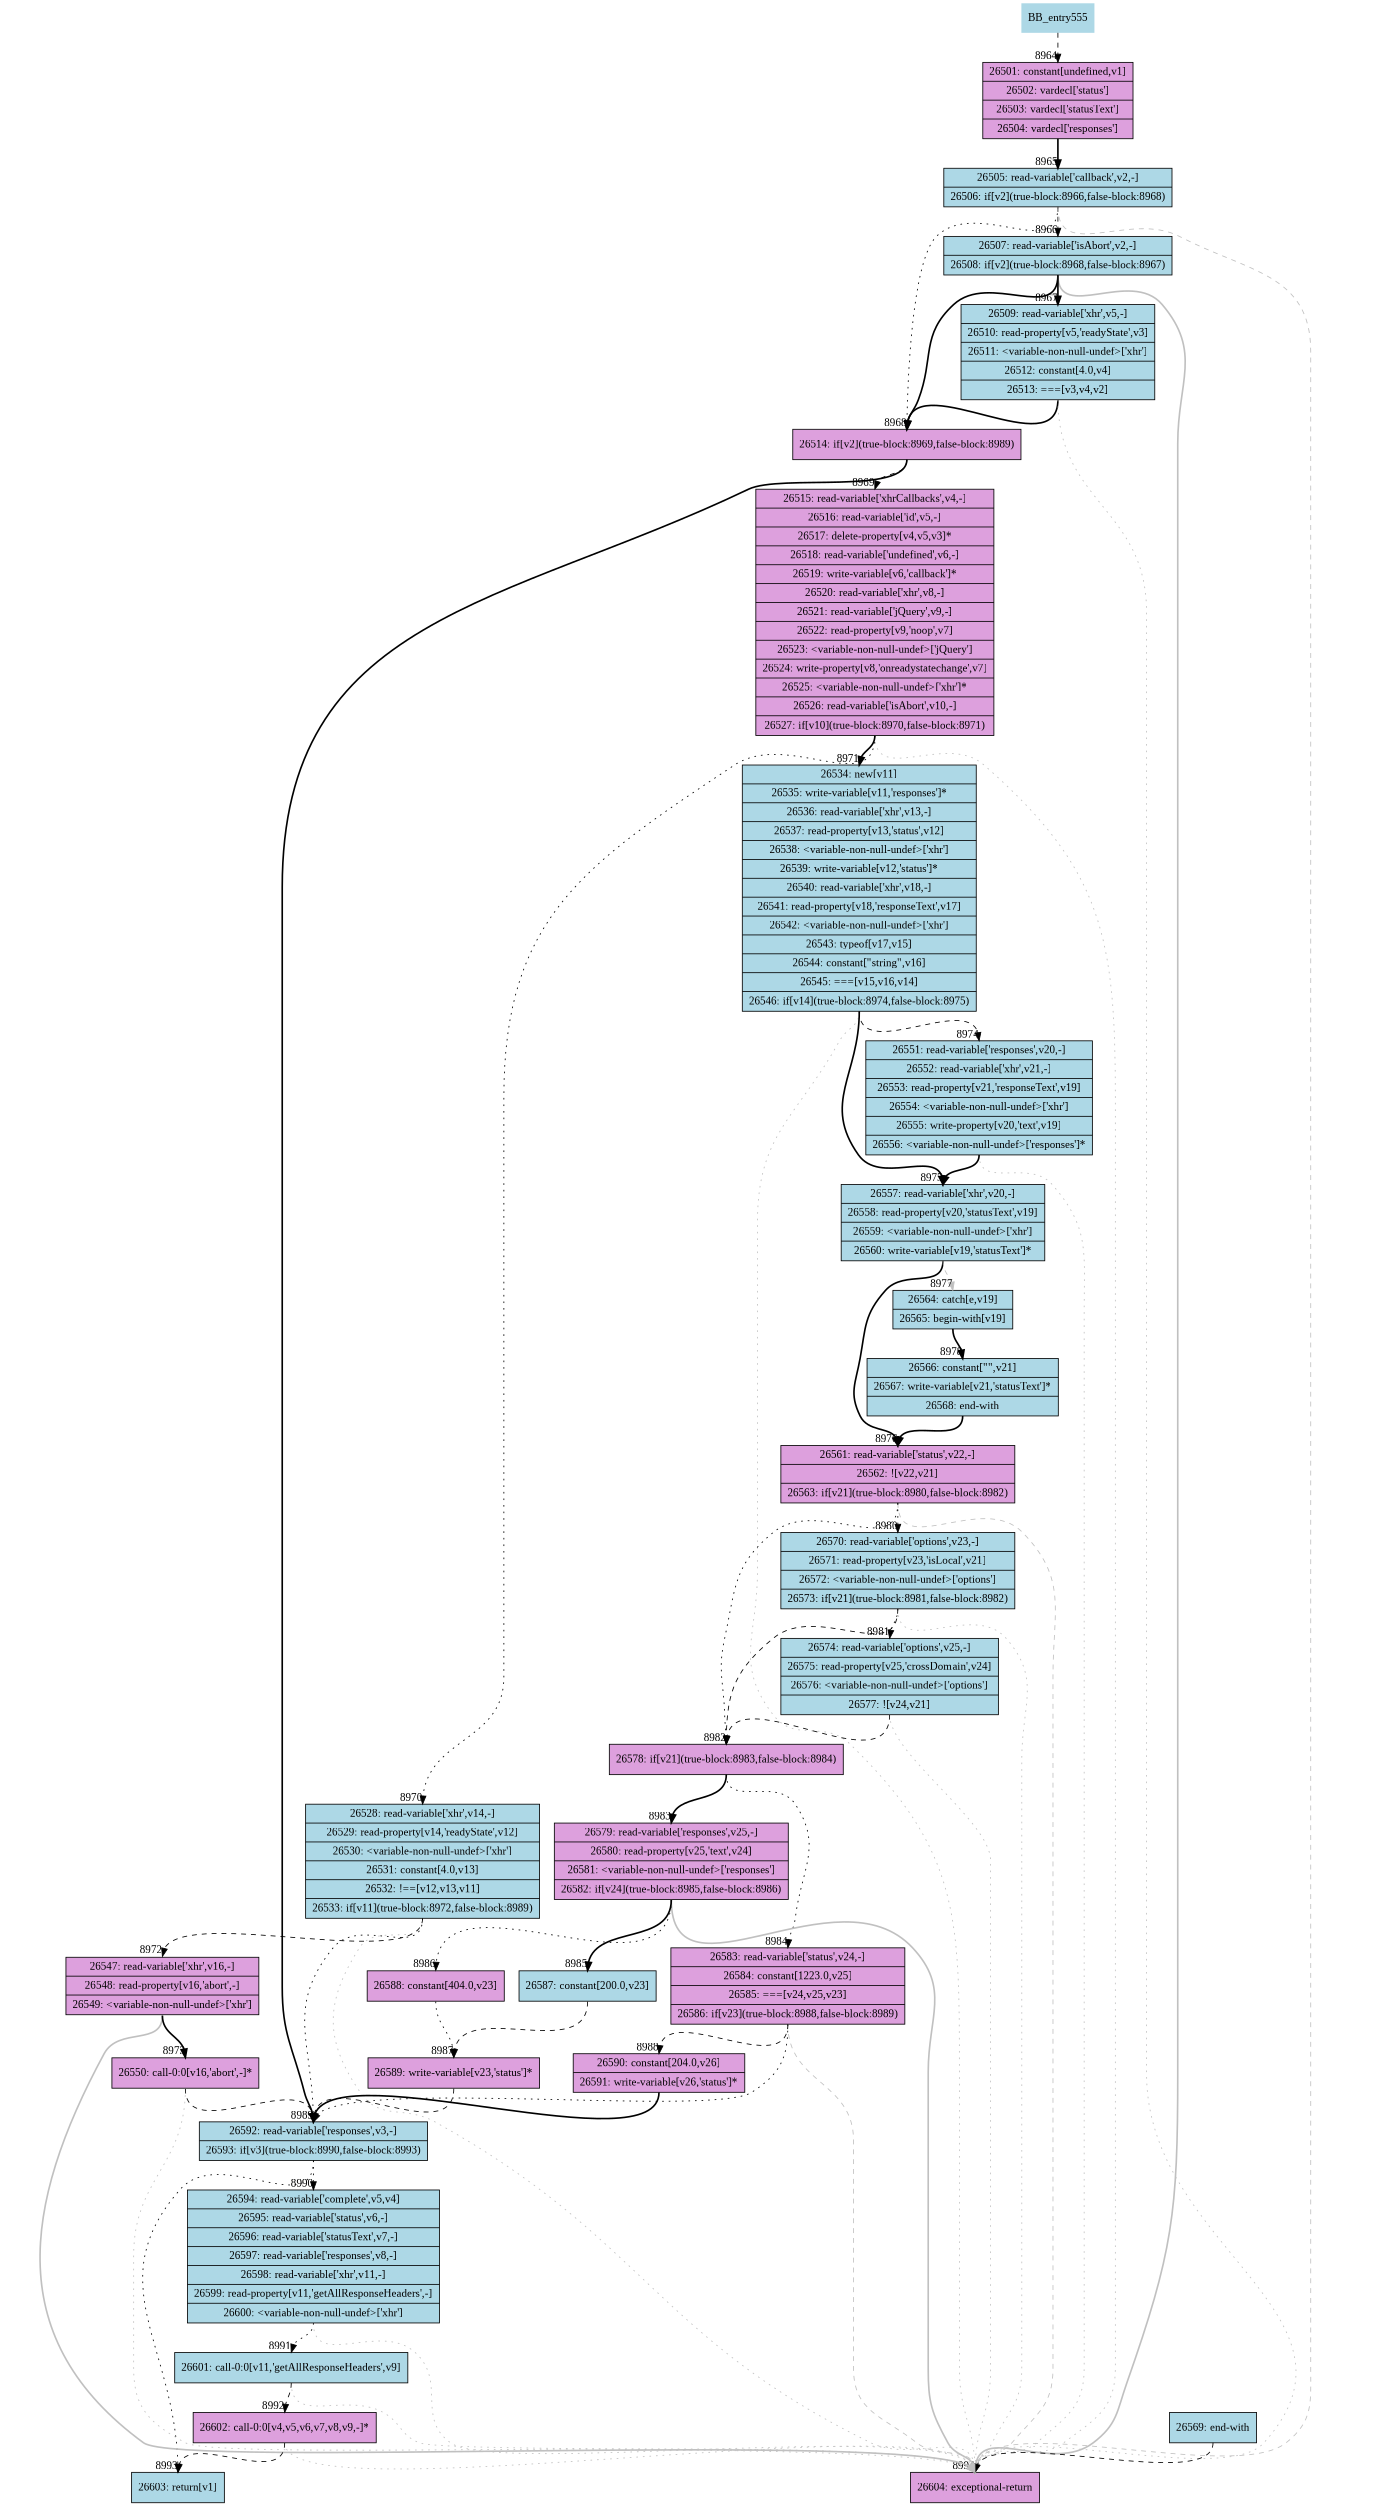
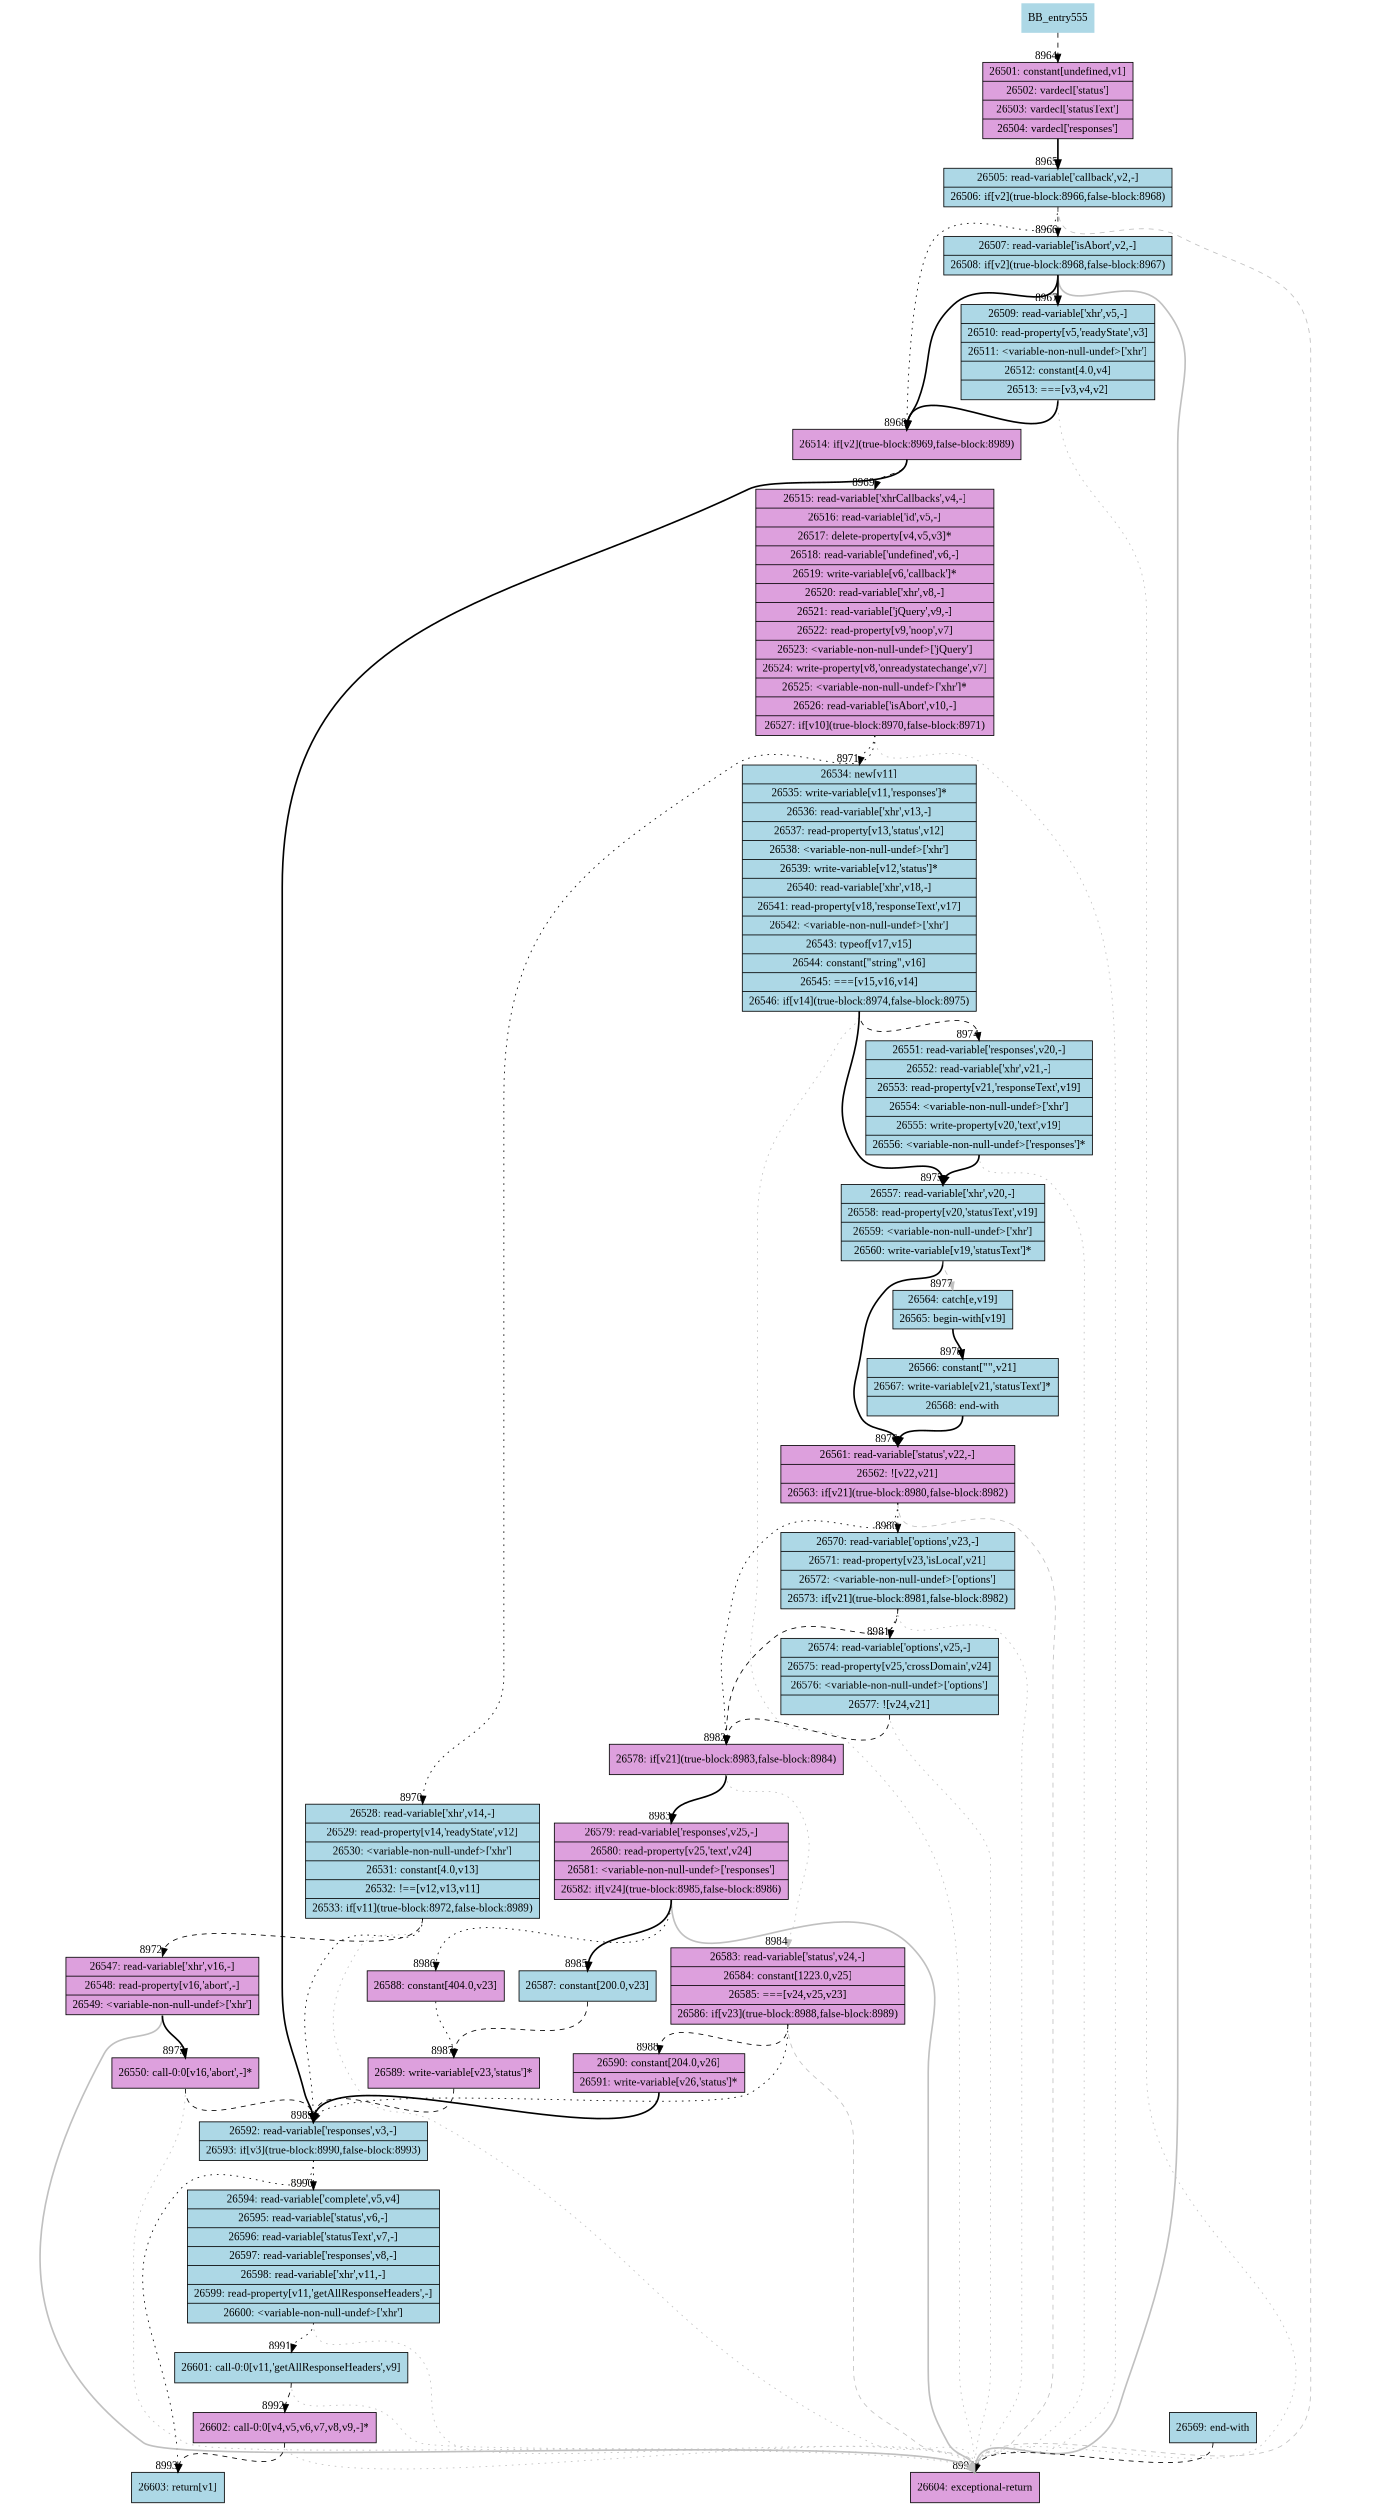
(866, 751) -> (866, 751)
(807, 1831) -> (807, 1831)
